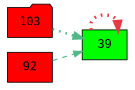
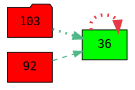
(105, 45) -> (105, 45)
